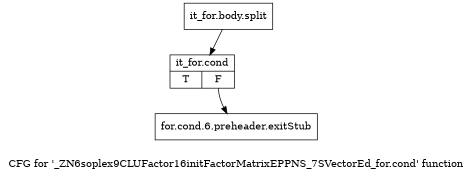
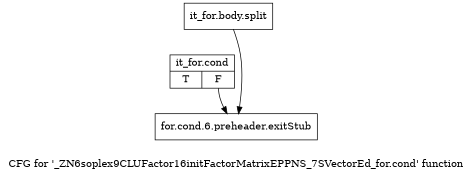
(218, 39) -> (242, 67)
